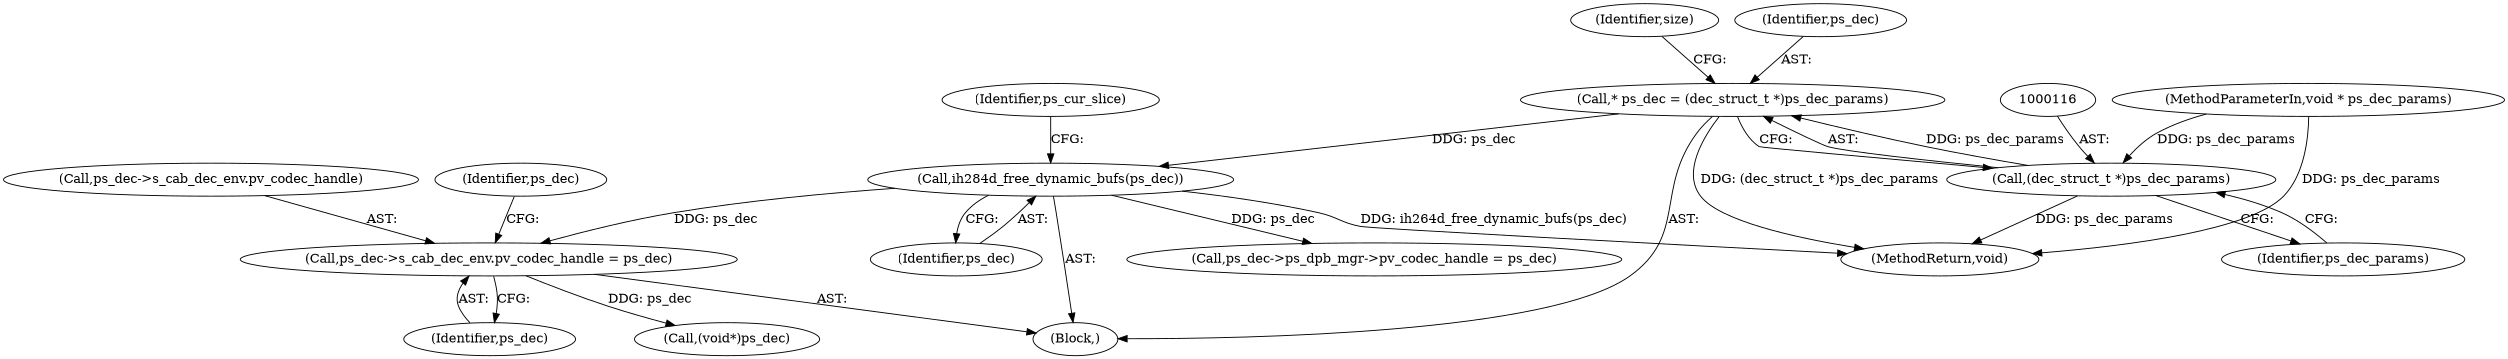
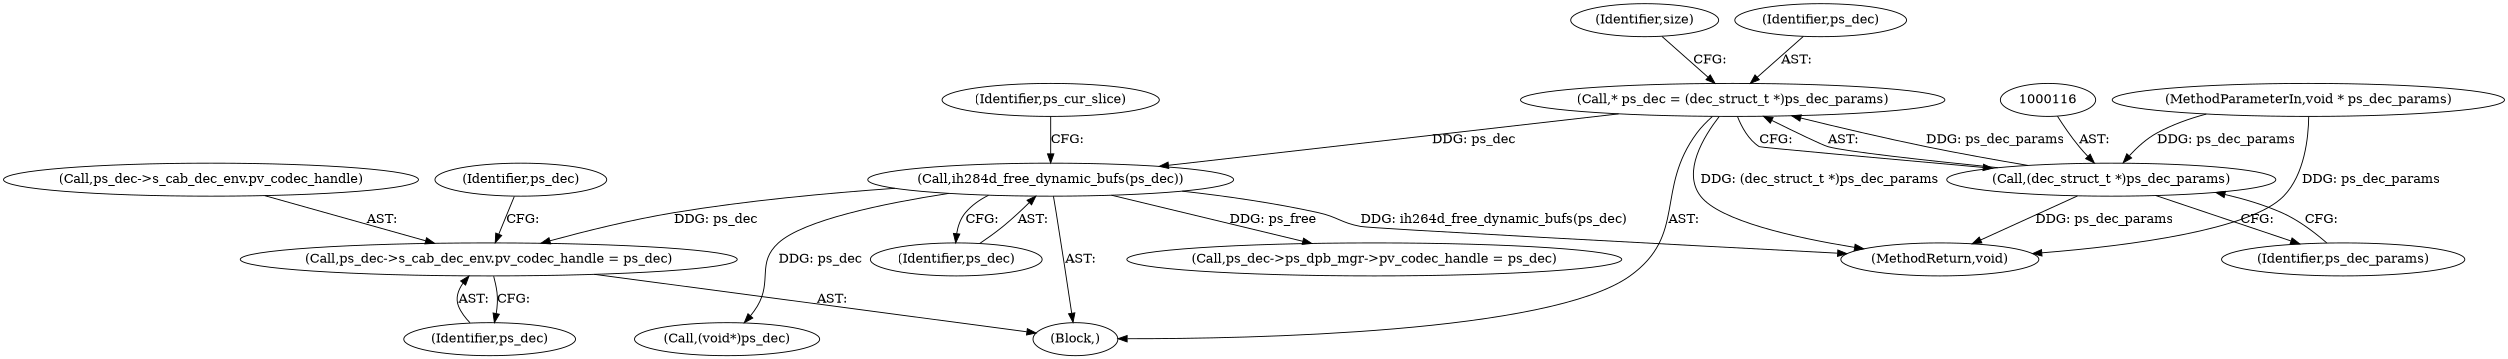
(1273, 220) -> (1273, 220)
(595, 302) -> (822, 221)
